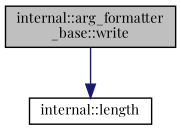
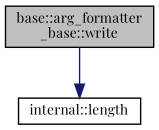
(91, 27) -> (80, 27)
